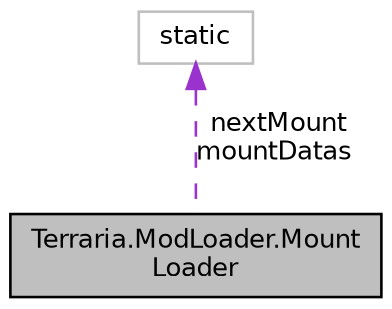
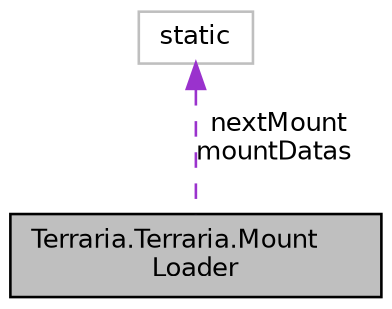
(196, 256) -> (196, 256)
